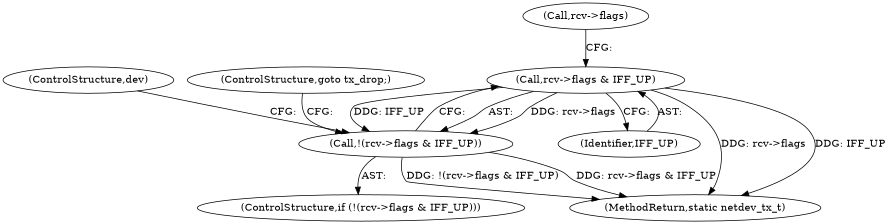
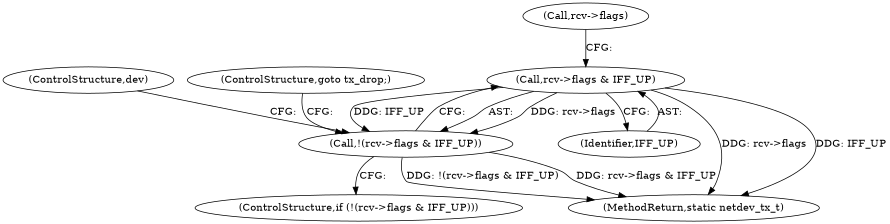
(376, 176) -> (375, 176)
